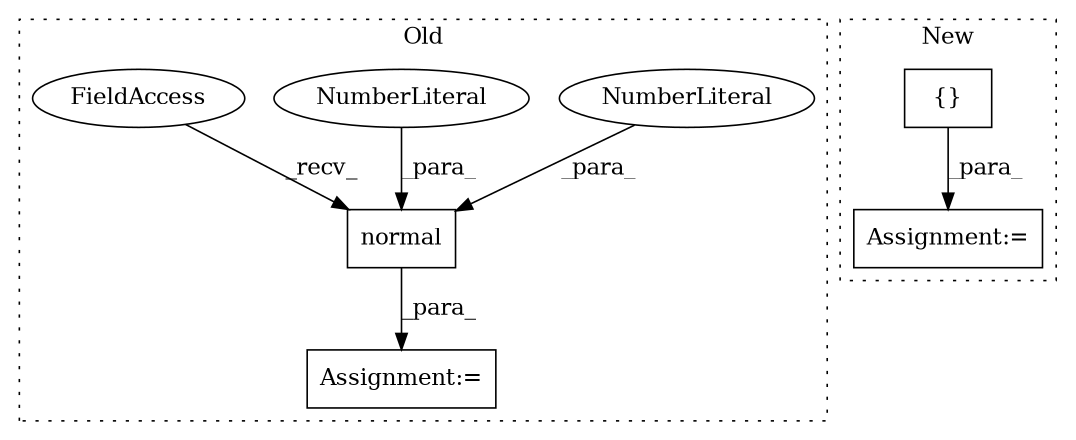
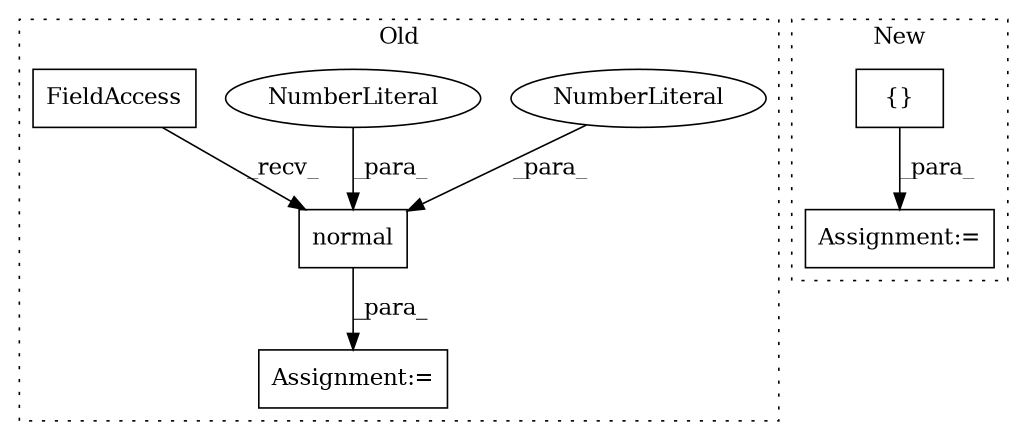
(139, 98) -> (114, 98)
